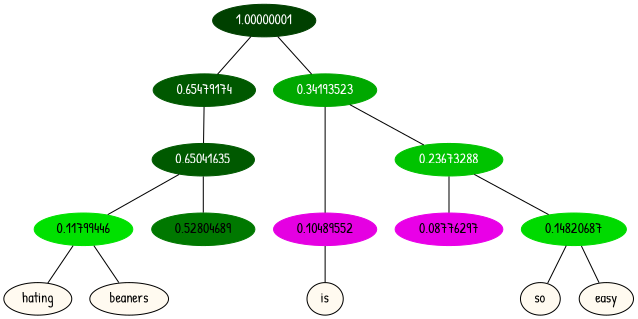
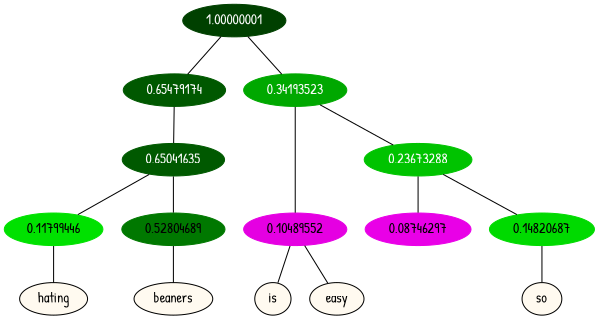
(449, 229) -> (418, 229)
(106, 264) -> (173, 264)
(590, 264) -> (316, 264)
